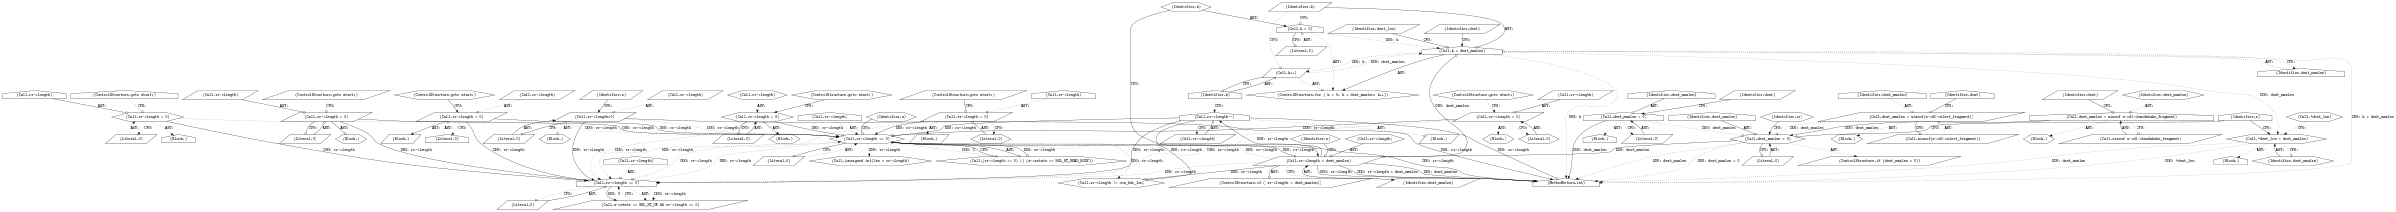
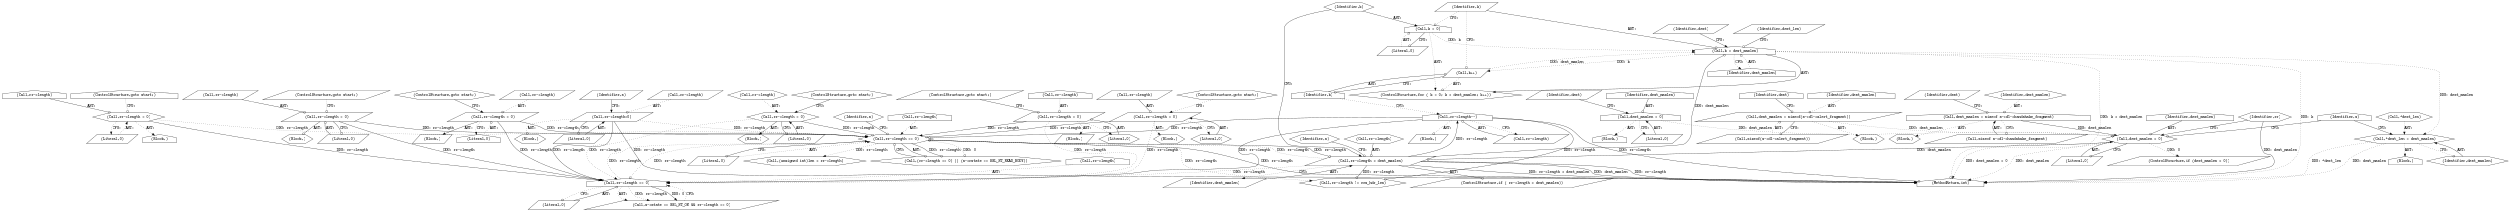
(2303, 128) -> (2410, 128)
(1576, 140) -> (2156, 177)
(1836, 150) -> (2174, 150)
